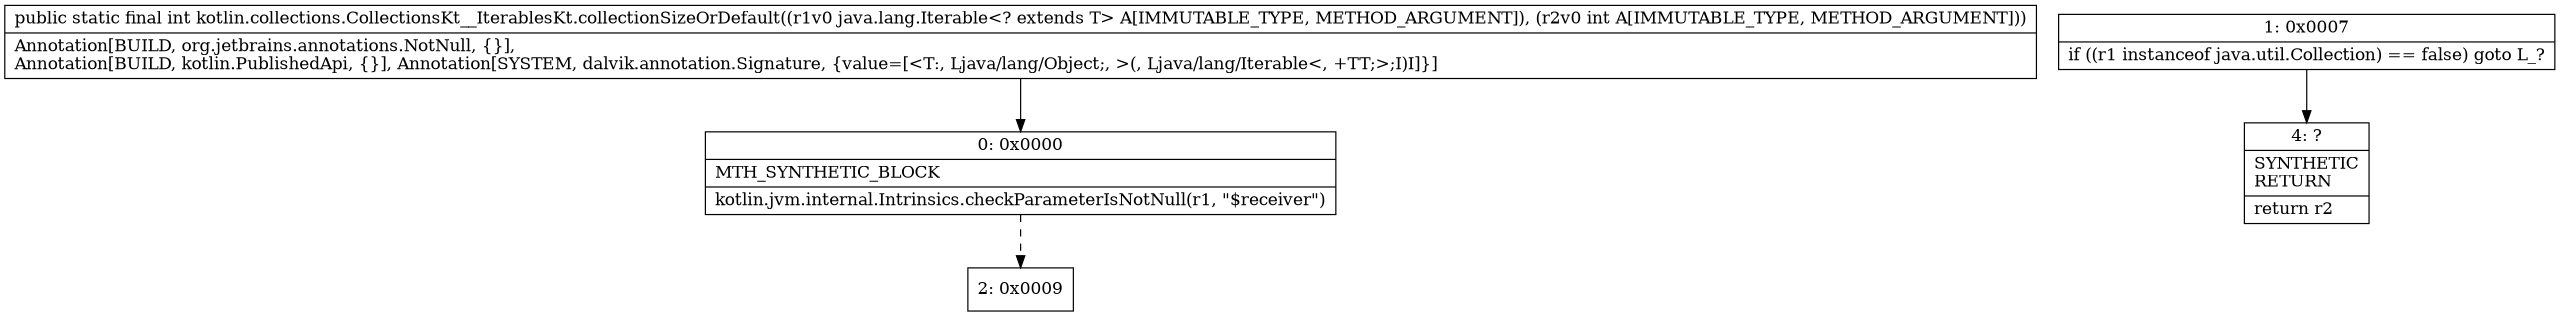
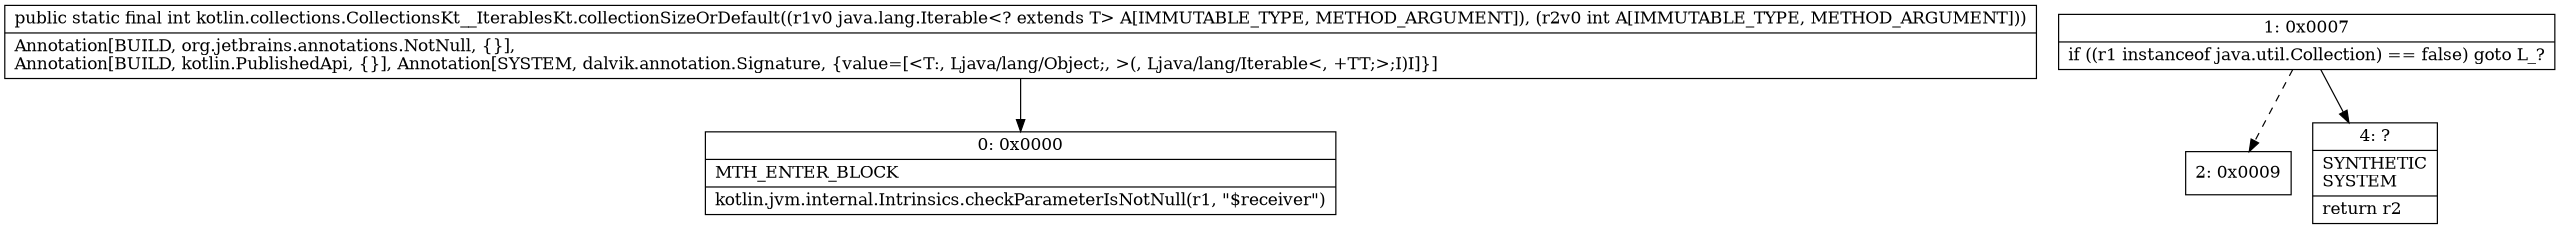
(828, 173) -> (807, 173)
(2293, 182) -> (2360, 182)
(1021, 235) -> (2274, 105)
